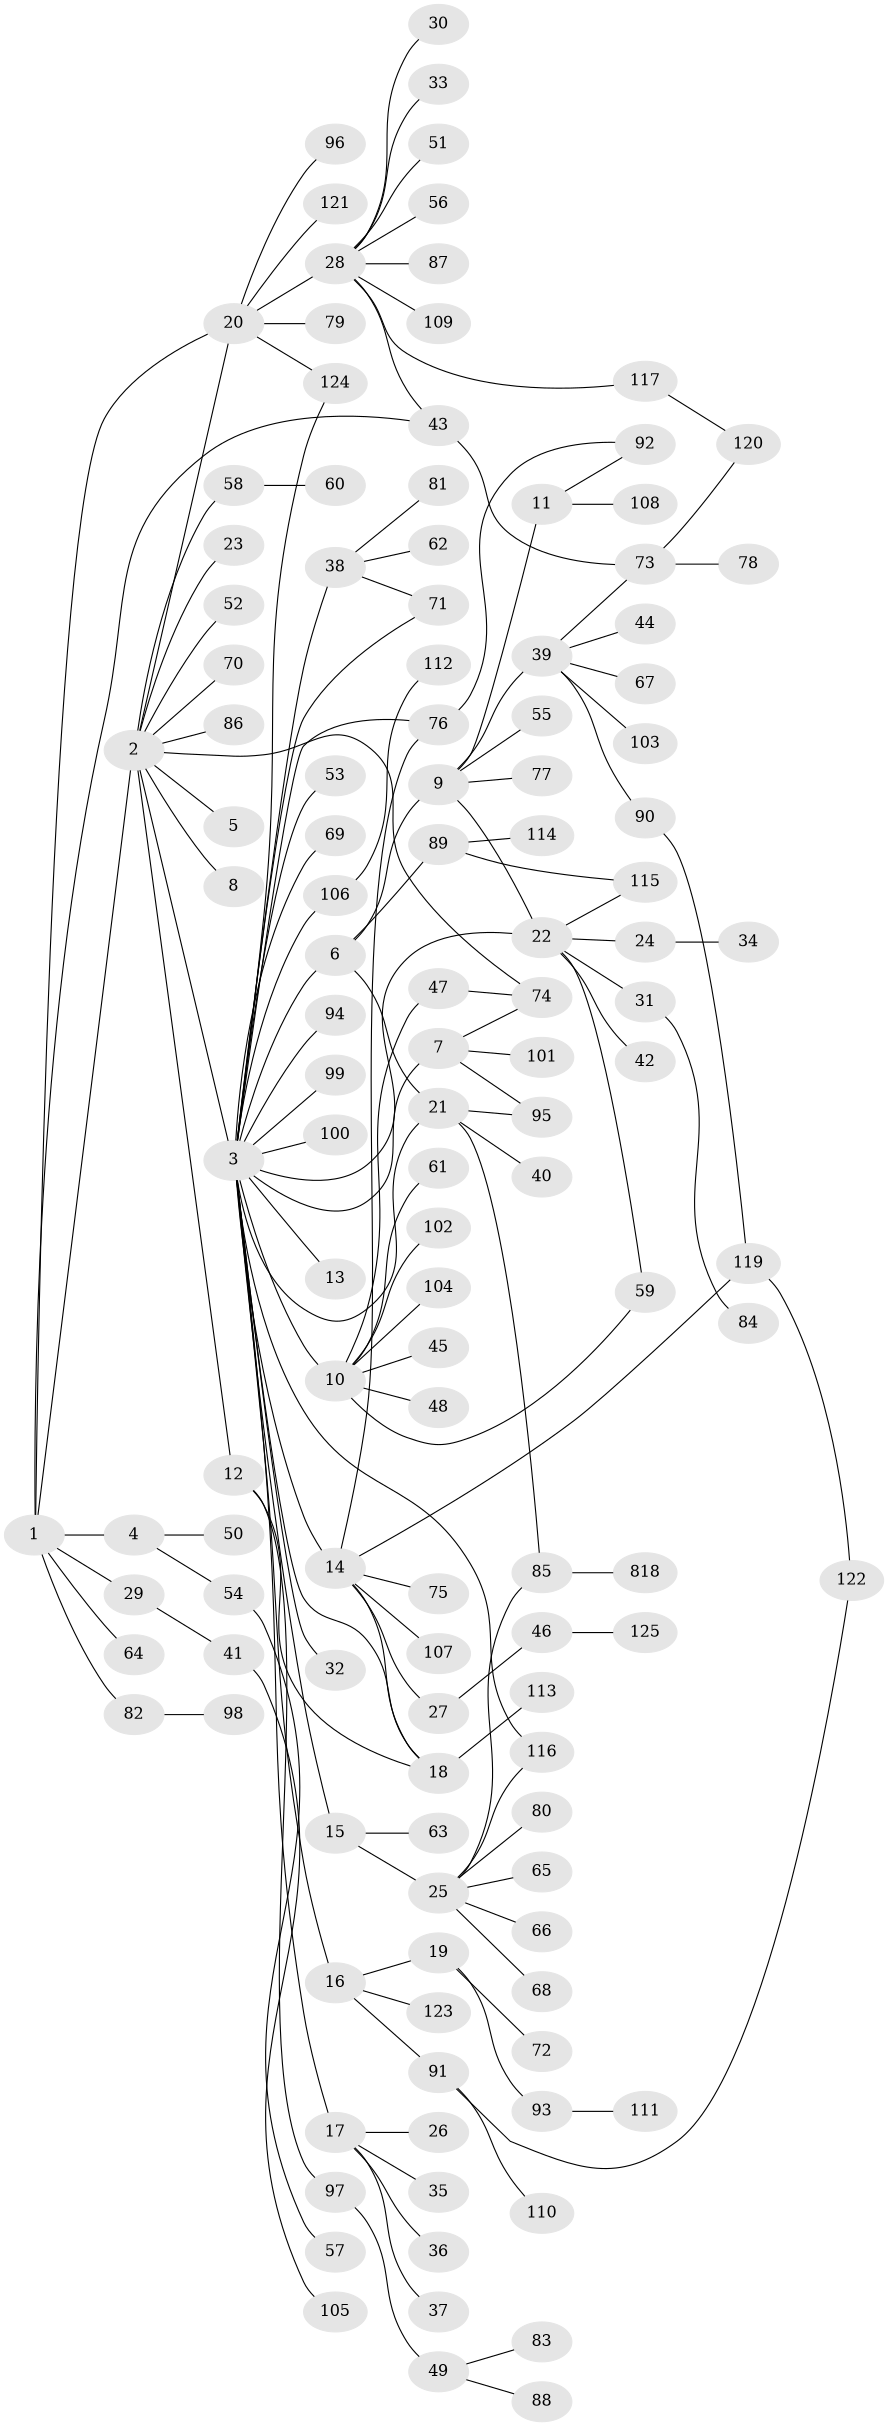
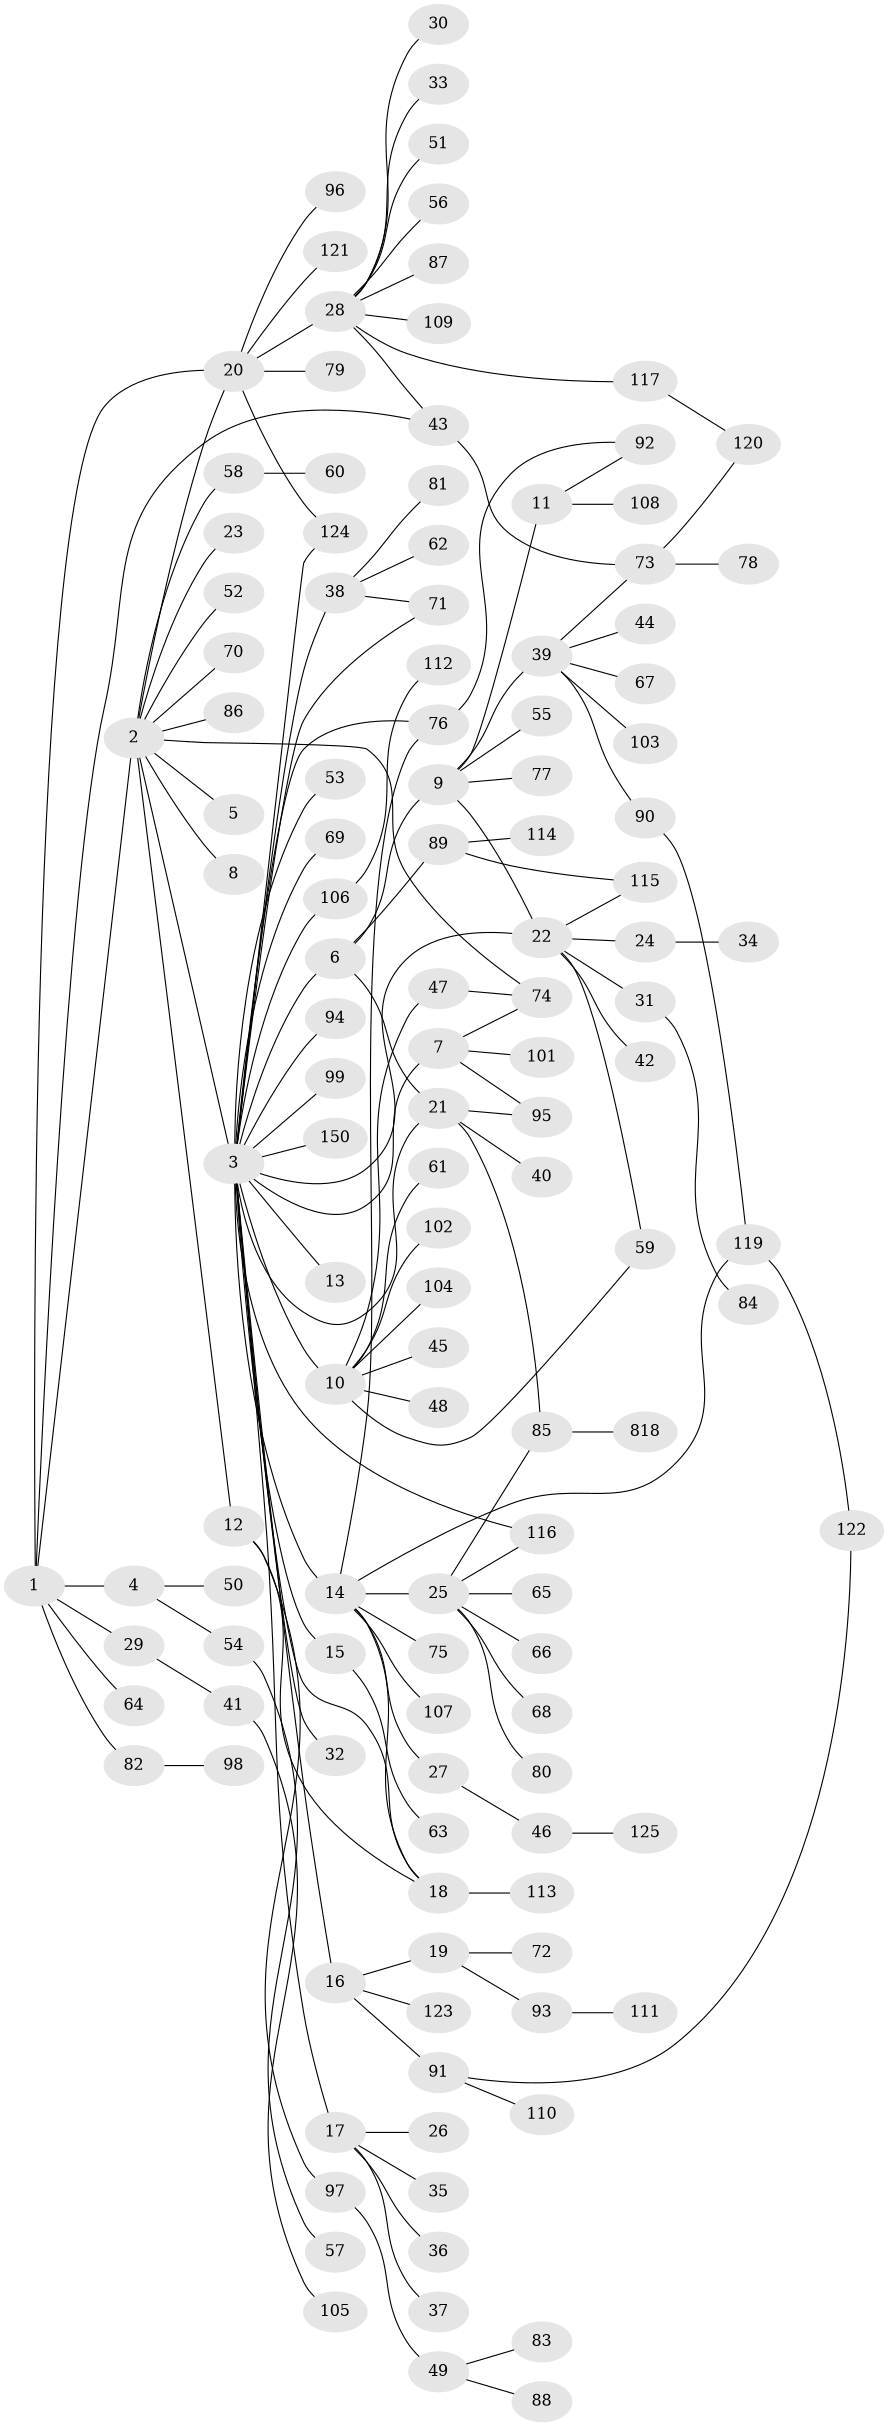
(335, 1135) -> (335, 1138)
(387, 1863) -> (387, 1594)
